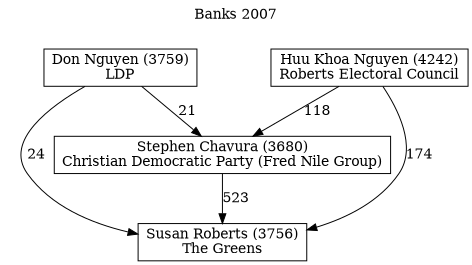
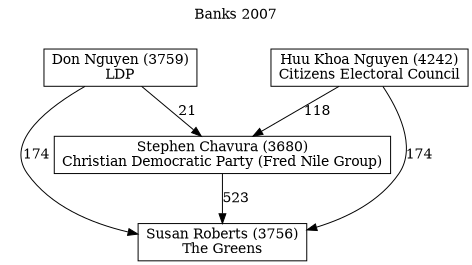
(370, 68) -> (370, 68)
(37, 155) -> (37, 155)
